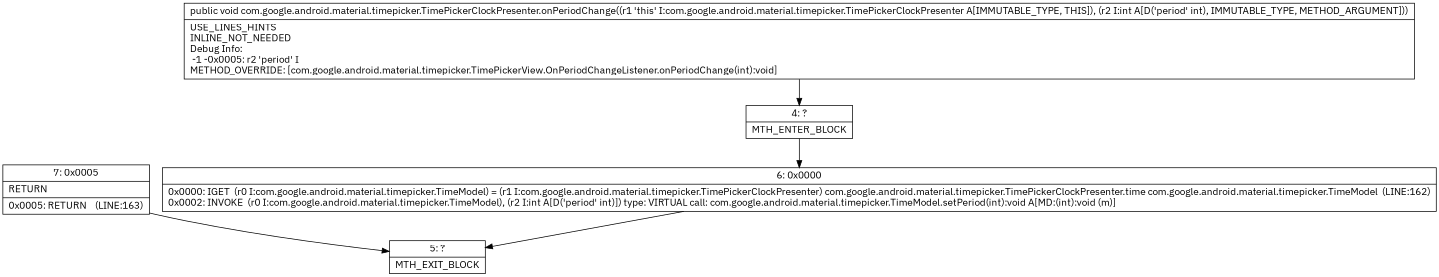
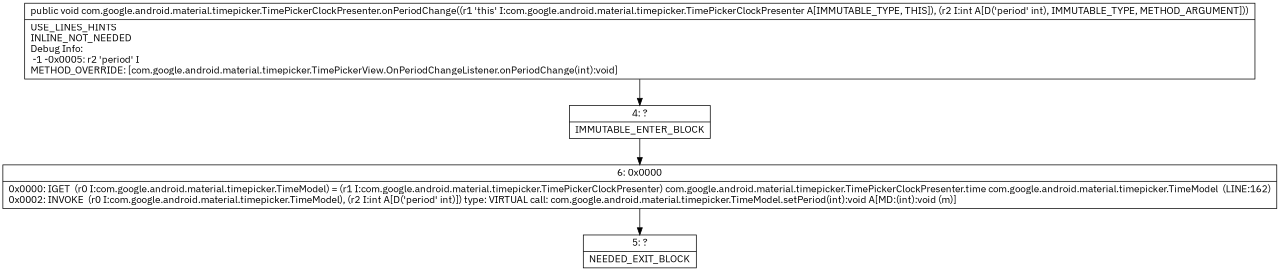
(799, 130) -> (640, 130)
(76, 190) -> none
(437, 265) -> (640, 259)
